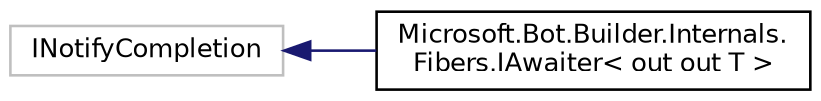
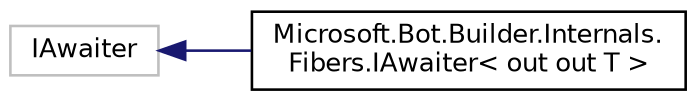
(147, 51) -> (84, 51)
